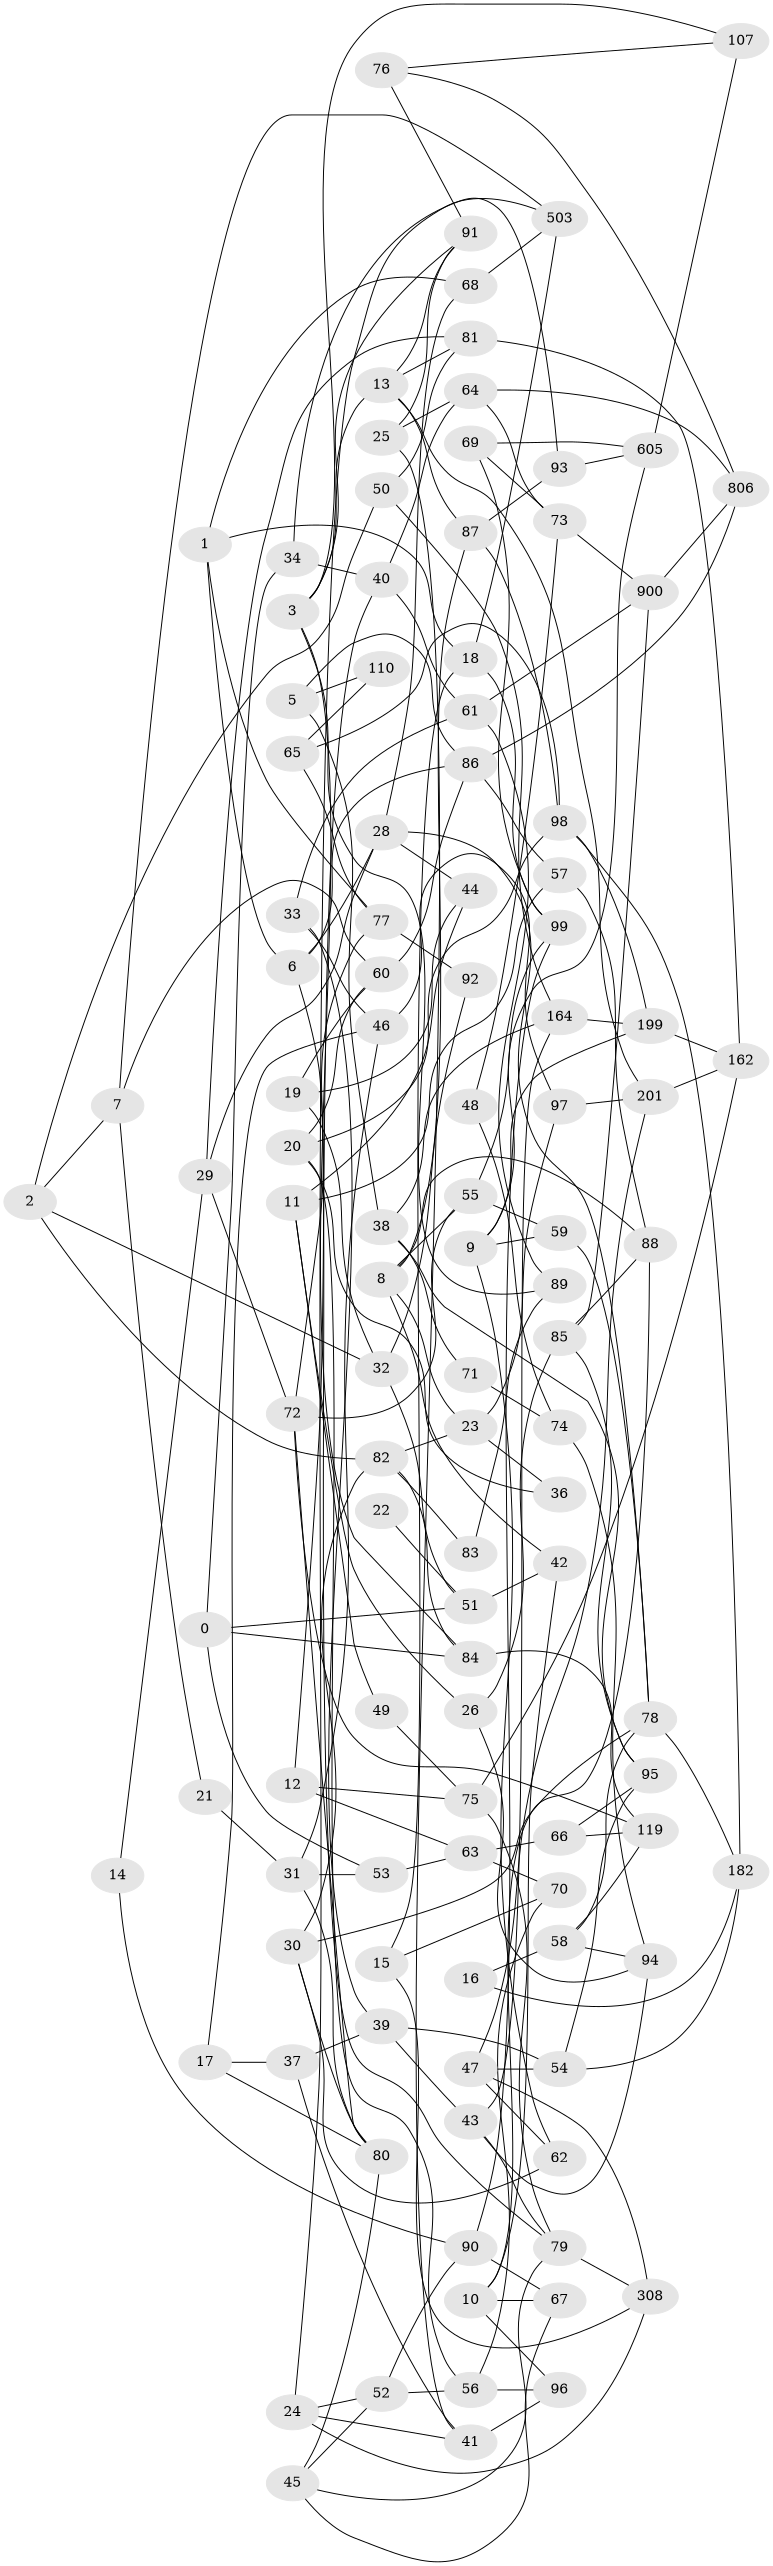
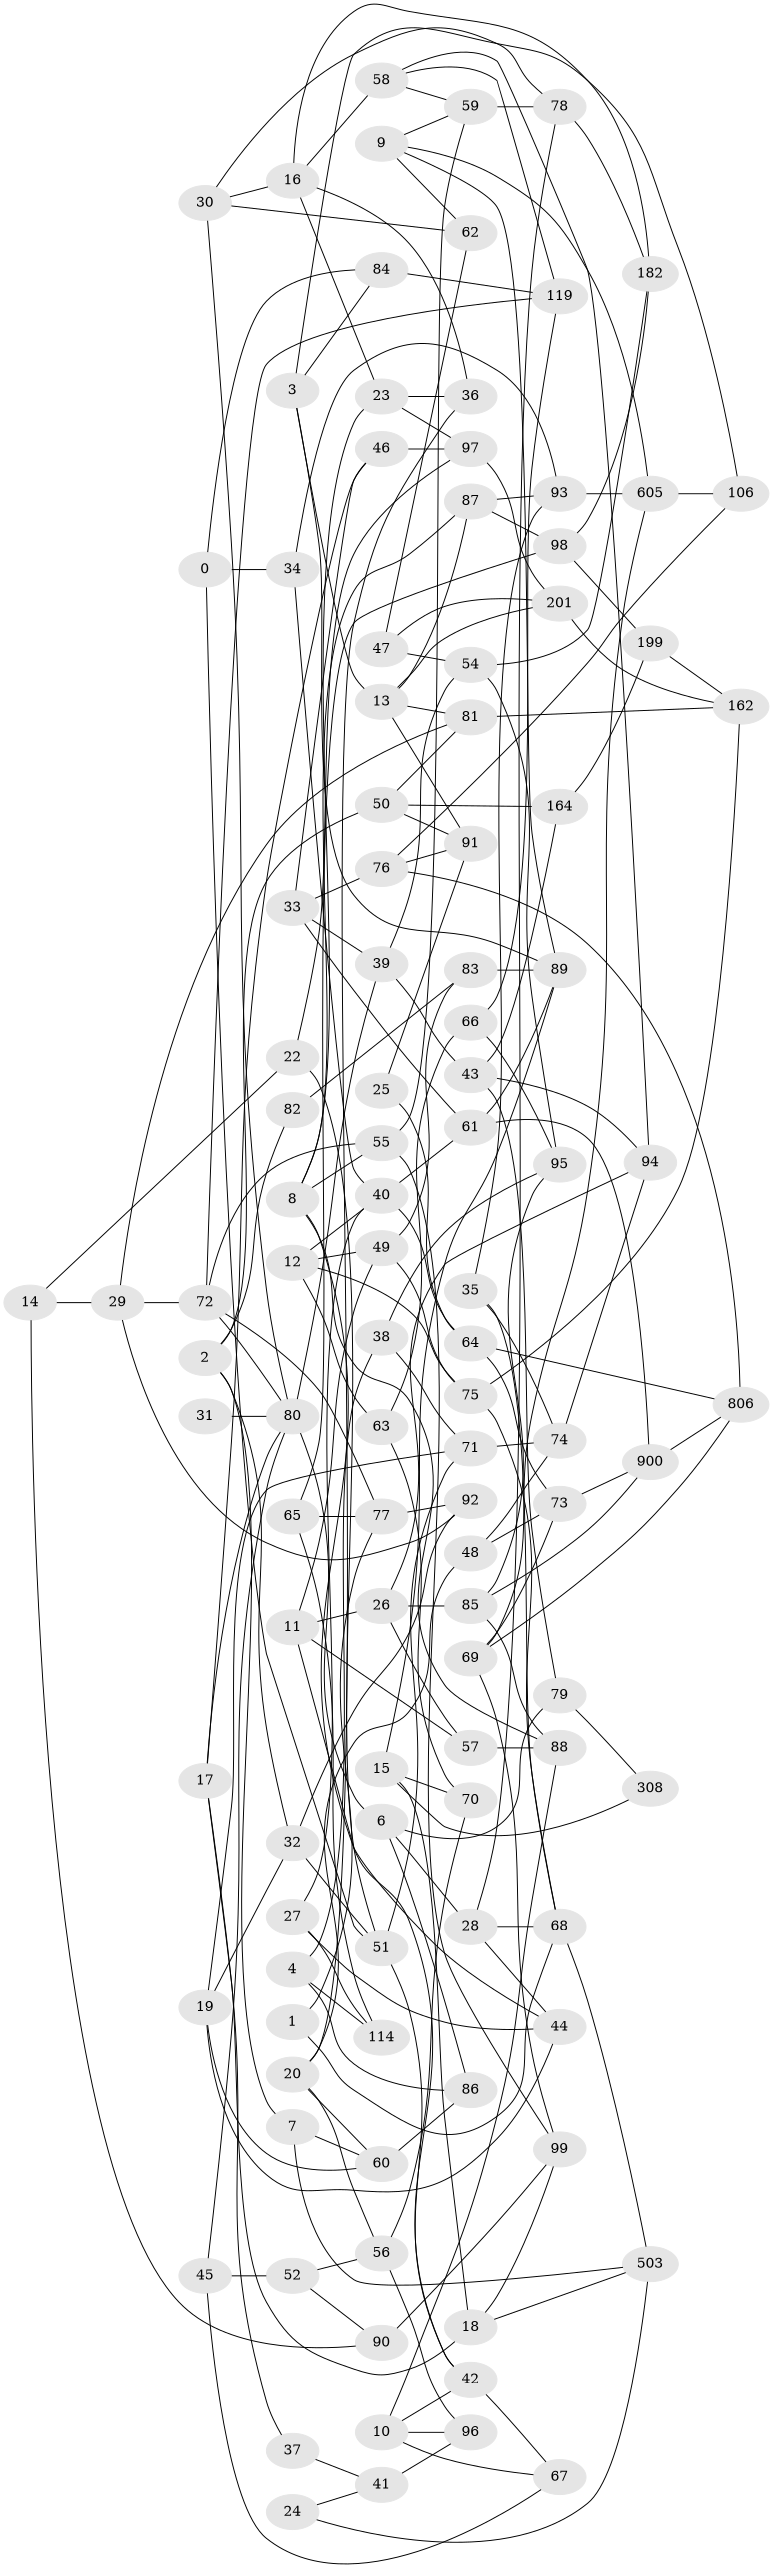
(741, 41) -> (741, 494)
none -> (421, 259)
(339, 405) -> (426, 824)
(374, 534) -> (243, 2200)
none -> (342, 589)
(634, 662) -> (622, 1546)
(382, 669) -> (382, 2038)
(293, 701) -> (293, 1970)
(226, 752) -> (327, 1623)
(513, 821) -> (436, 1704)
none -> (336, 889)
(456, 942) -> (354, 1743)
(293, 1015) -> (236, 1524)
(551, 1066) -> (520, 376)
(453, 1071) -> none
none -> (428, 1123)
none -> (162, 1180)
none -> (337, 1255)
none -> (471, 1291)
none -> (425, 1359)
(426, 1443) -> (337, 289)
(431, 1595) -> none
(345, 1638) -> none
none -> (234, 1647)
(328, 1700) -> (249, 192)
none -> (417, 1730)
(205, 1797) -> none
(606, 1826) -> (426, 94)
(382, 1875) -> none
(418, 1887) -> none
none -> (293, 1917)
(337, 2044) -> (334, 1190)
(520, 2075) -> (528, 1656)
(599, 2147) -> none
(515, 2274) -> (516, 2428)
(338, 2403) -> none
(508, 2455) -> none
(511, 2465) -> none
